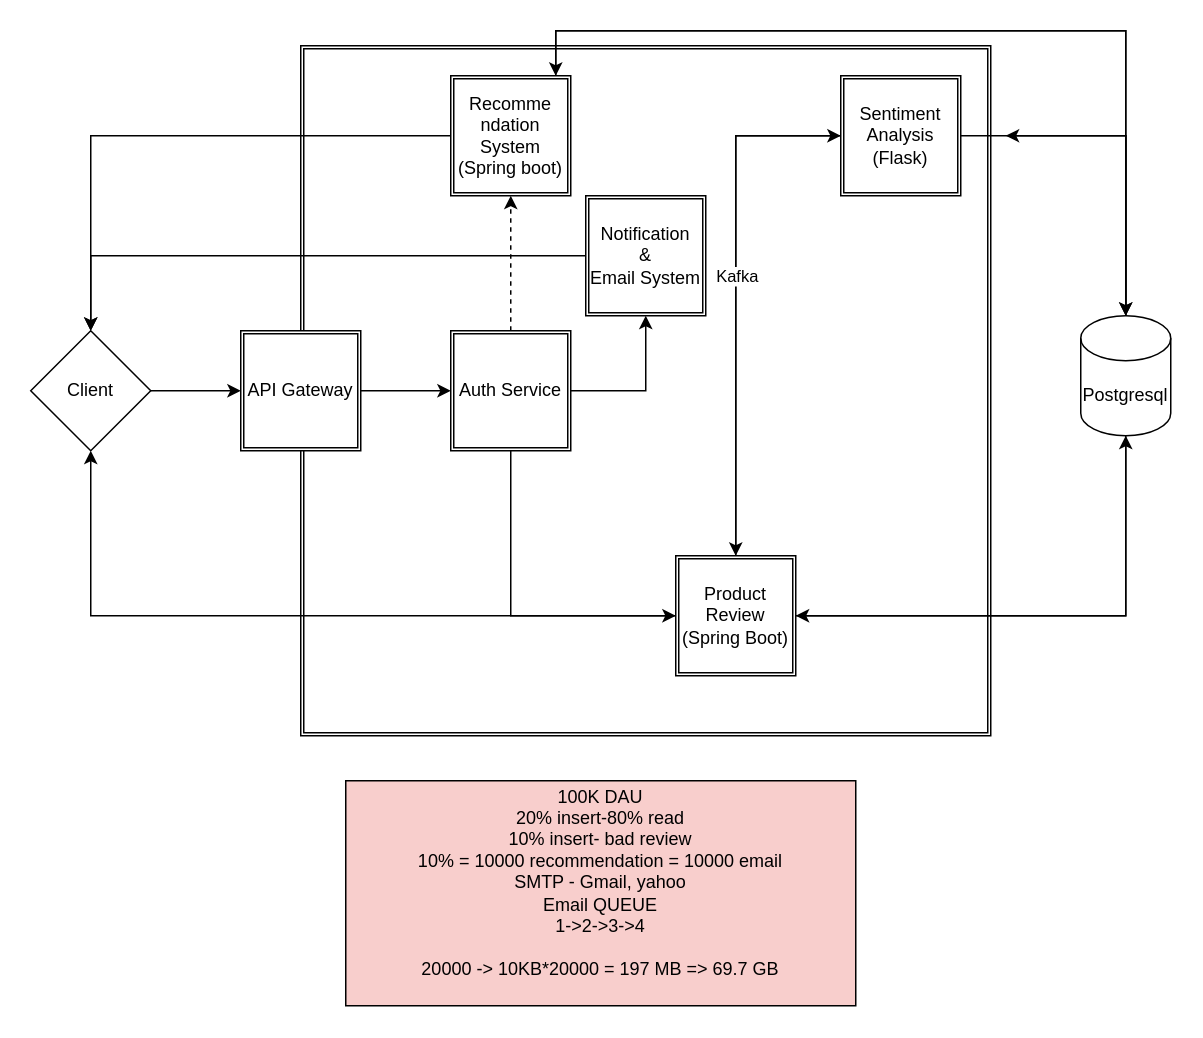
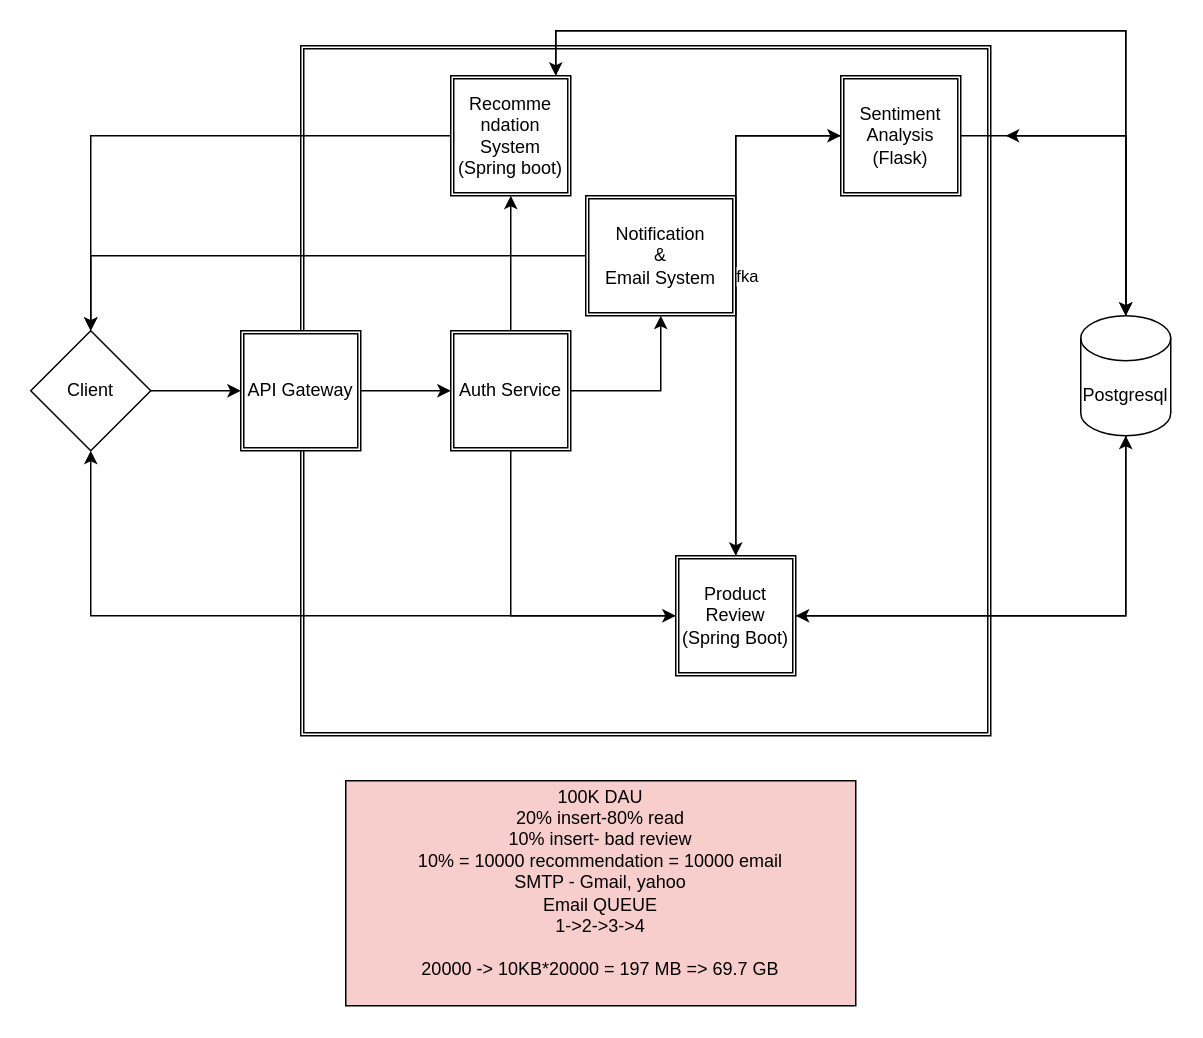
(646, 256) -> (661, 256)
(511, 267) -> (511, 267)
